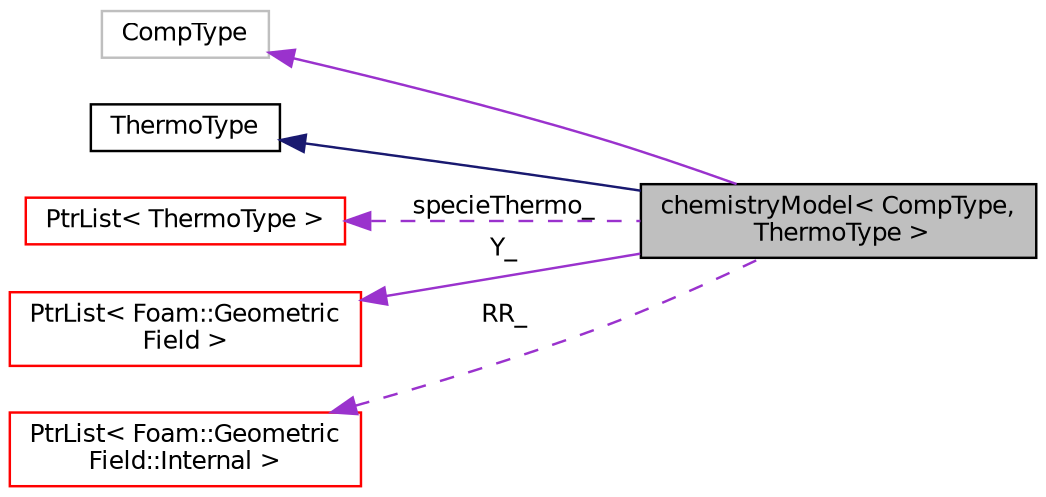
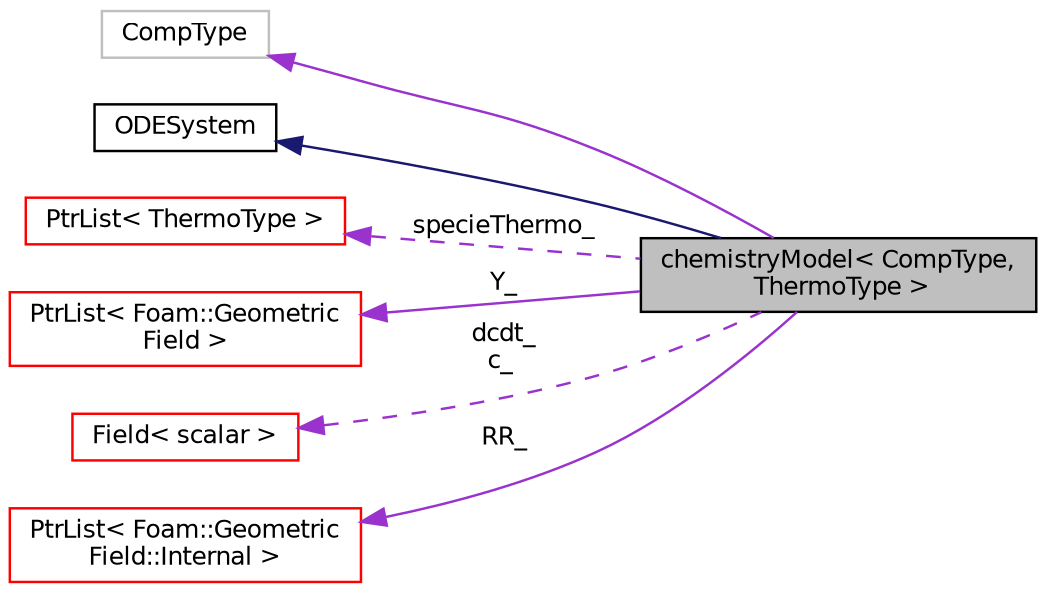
(185, 128) -> (185, 128)
(561, 342) -> (608, 446)
none -> (185, 437)
